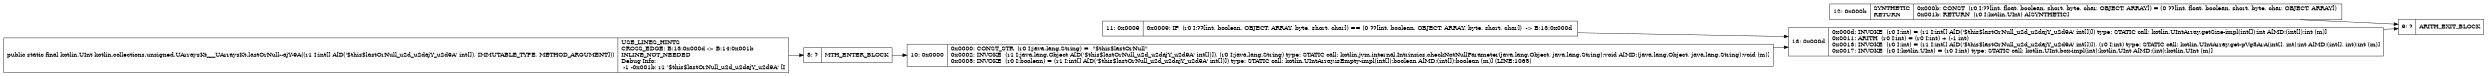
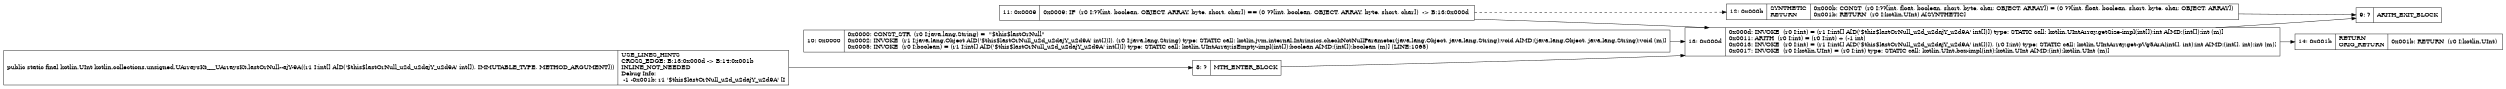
none -> (1598, 12)
none -> (2399, 42)
(897, 55) -> (1481, 62)
